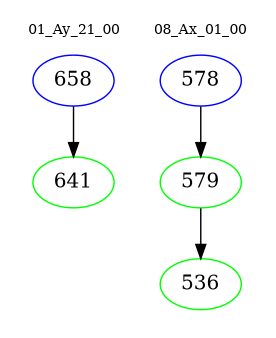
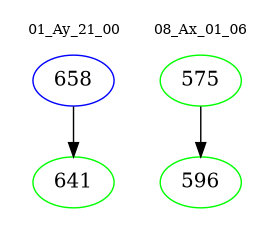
(201, 30) -> (201, 30)
(201, 81) -> none
(201, 182) -> (201, 81)
(201, 284) -> (201, 182)
